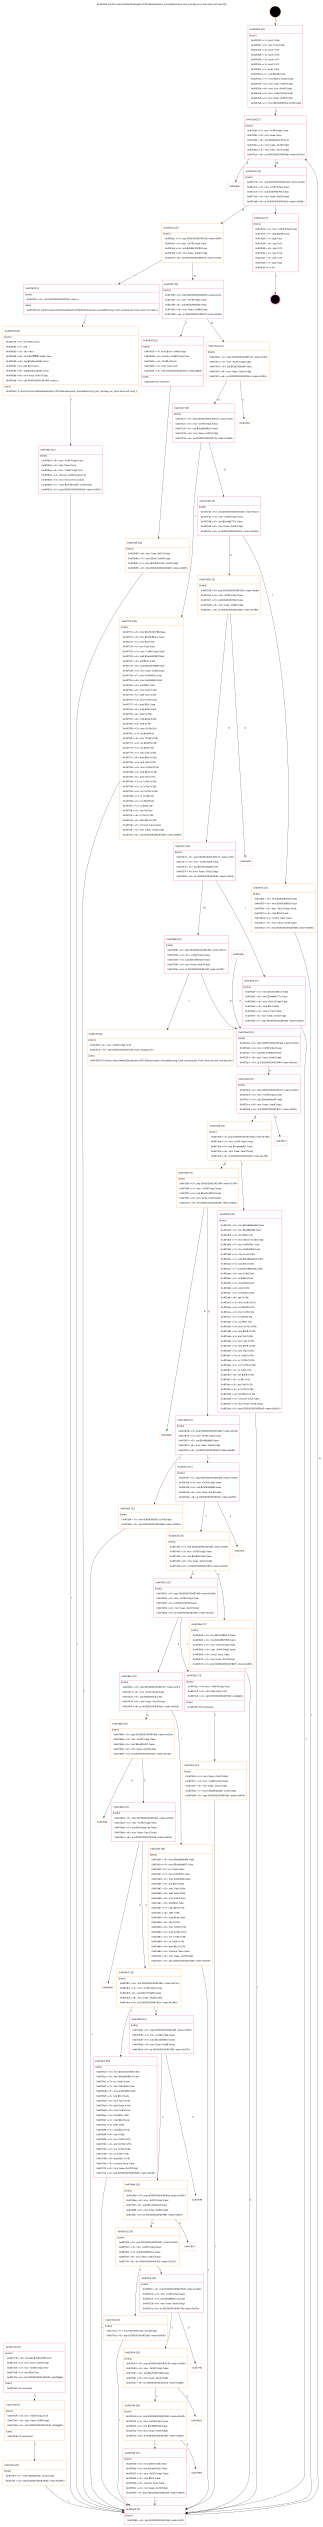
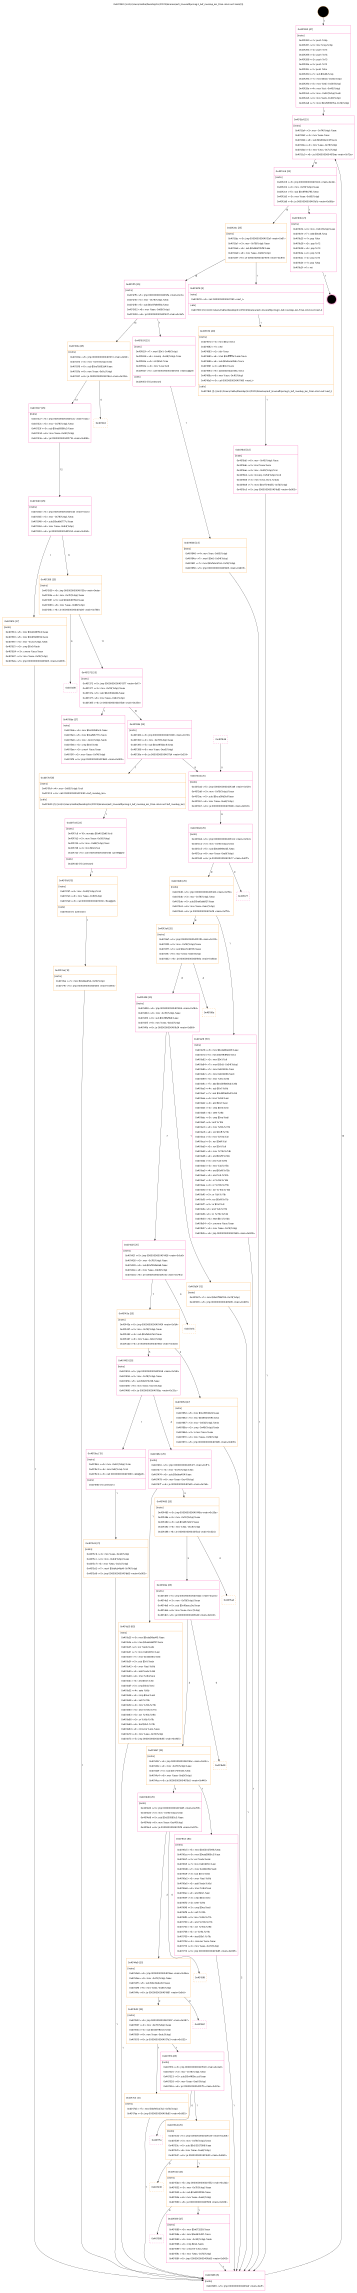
(234, 187) -> none
(152, 728) -> none
none -> (105, 813)
(305, 1813) -> none
